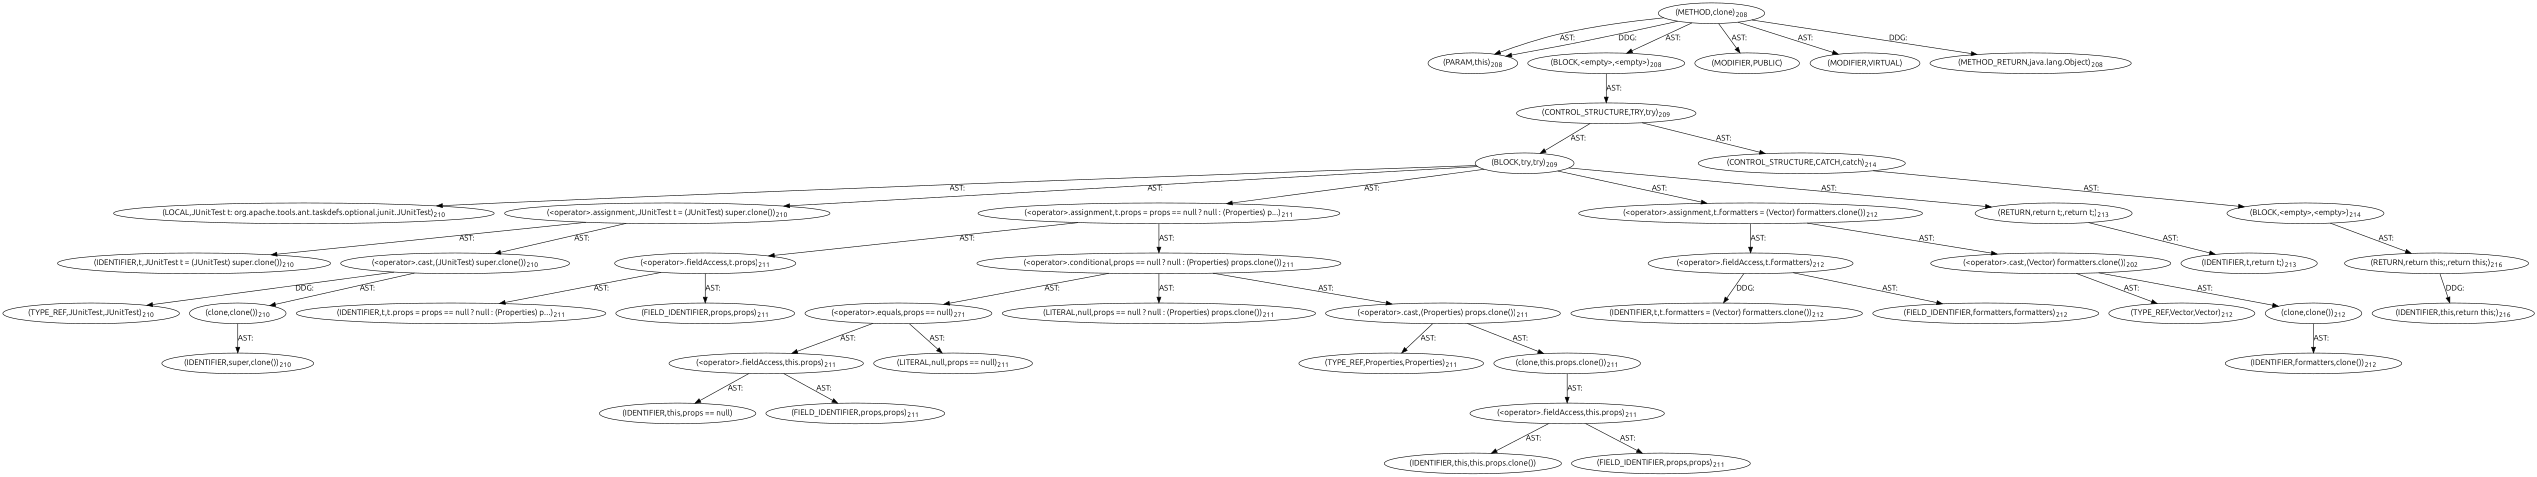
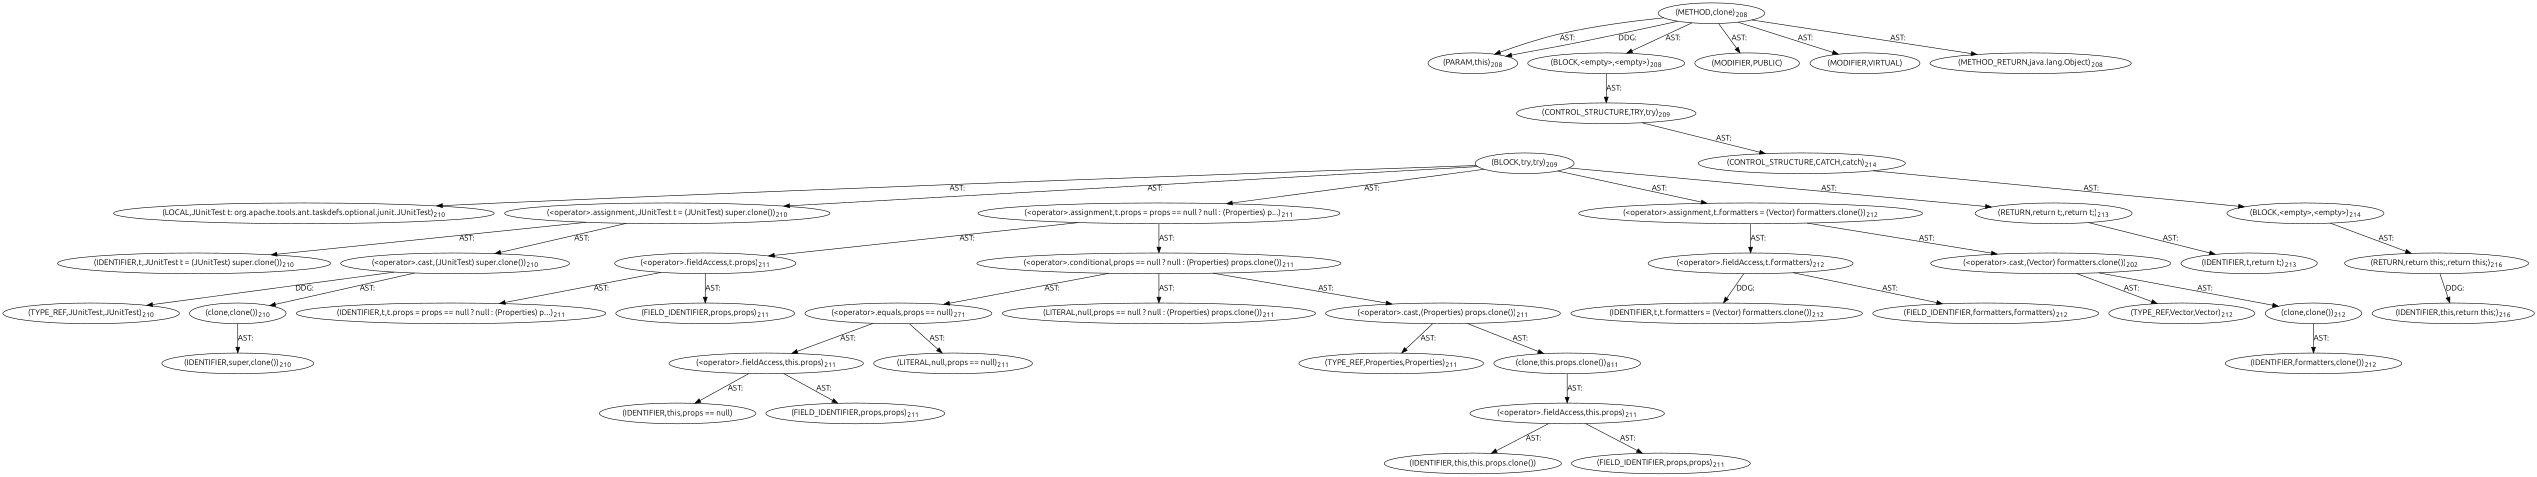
(1899, 38) -> (1899, 38)
(1568, 137) -> none
(1613, 363) -> (1613, 363)
